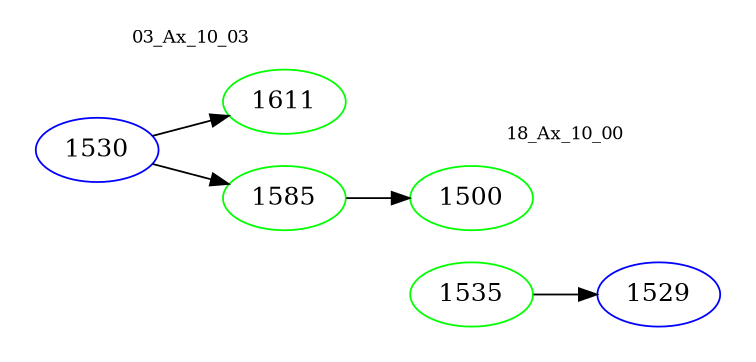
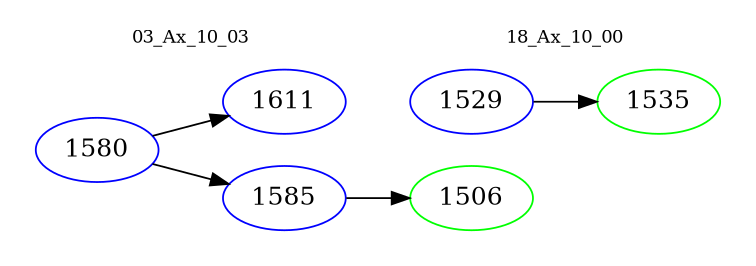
(284, 102) -> (284, 102)
(97, 150) -> (97, 150)
(284, 198) -> (284, 198)
(472, 198) -> (472, 198)
(556, 294) -> (556, 102)
